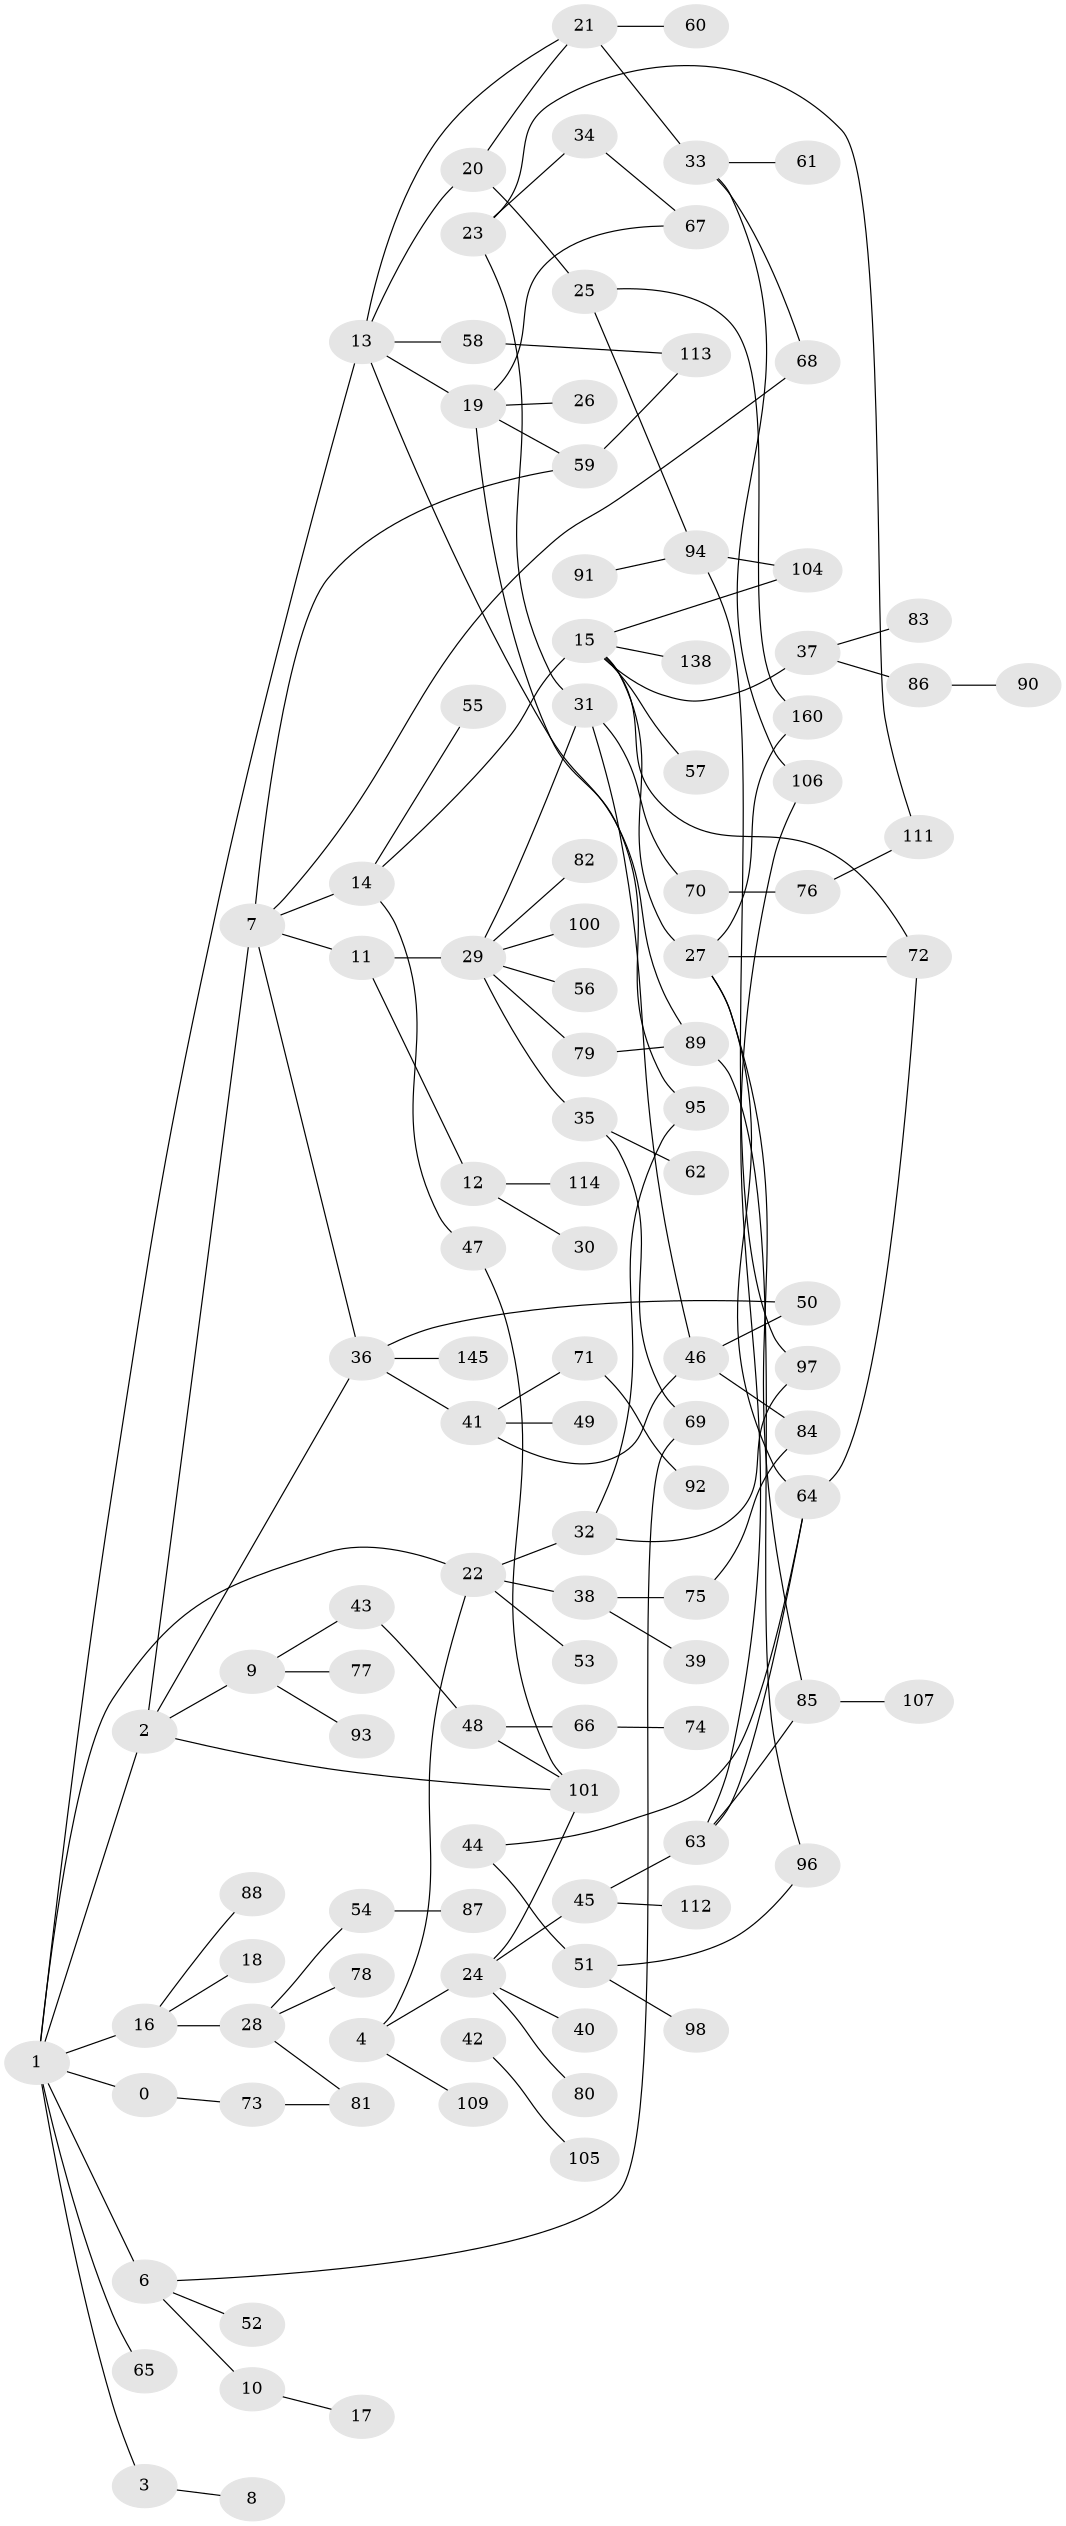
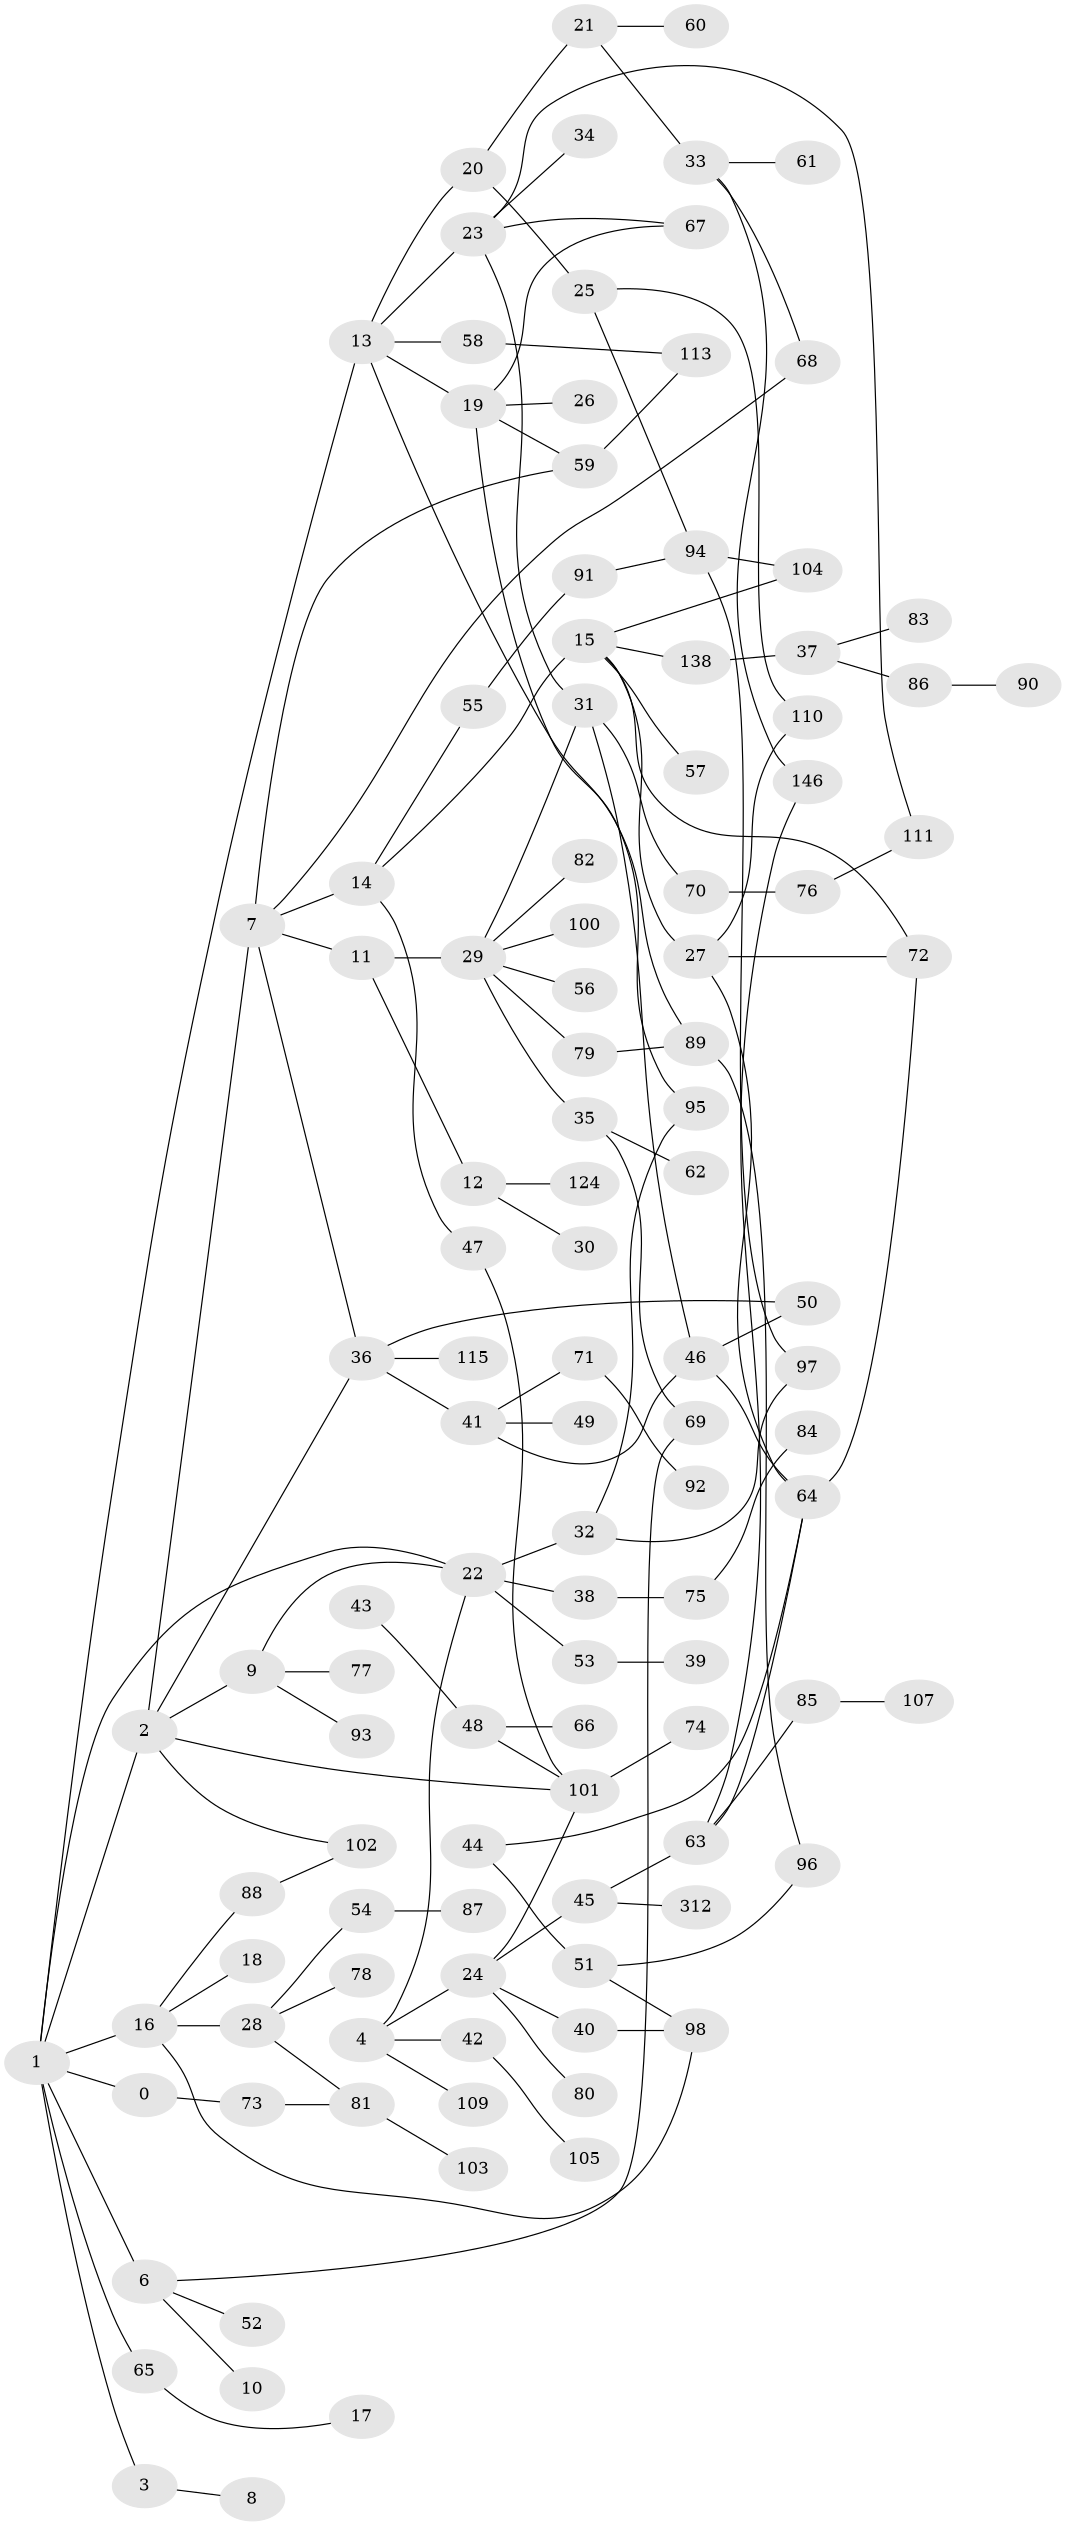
(427, 155) -> (418, 288)
(640, 182) -> (584, 219)
none -> (525, 639)
(692, 701) -> (753, 658)
(808, 718) -> (808, 718)
(808, 782) -> (808, 782)
(585, 1184) -> (585, 1184)
(766, 1200) -> none
(473, 1358) -> (473, 1358)
(739, 1387) -> (751, 1425)
(640, 1630) -> (641, 1662)
(307, 1639) -> (335, 1572)
(640, 1727) -> (639, 1760)
none -> (362, 1846)
(696, 1907) -> (696, 1907)
none -> (637, 2031)
none -> (418, 2040)
none -> (473, 2169)
none -> (442, 2202)
(307, 2403) -> (243, 2426)
